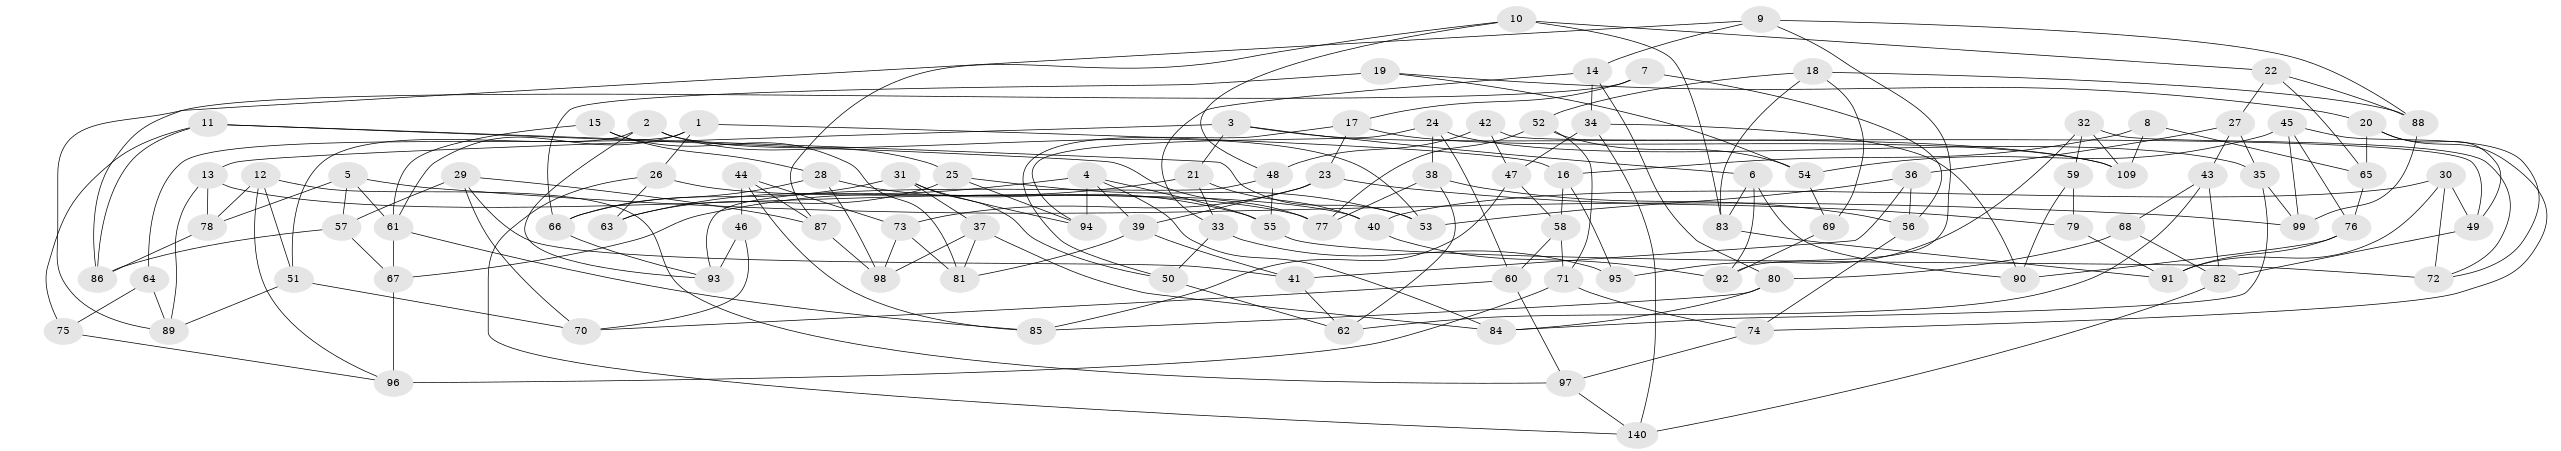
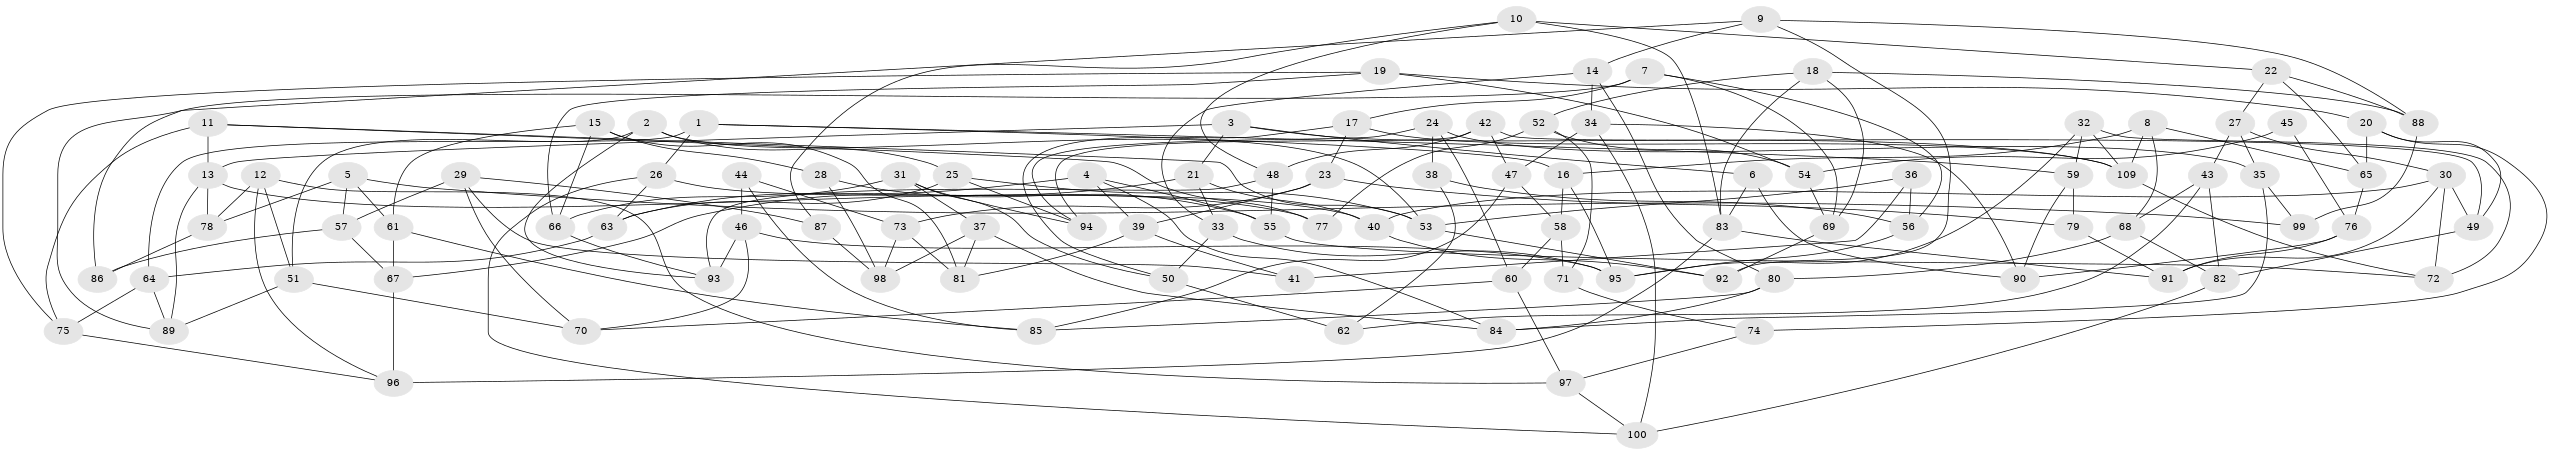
none -> (581, 81)
none -> (1780, 115)
(2499, 149) -> (2275, 241)
(449, 155) -> (1387, 142)
(2010, 162) -> (2339, 153)
(2293, 175) -> none
(119, 179) -> (208, 149)
none -> (2156, 179)
(686, 197) -> (575, 177)
(782, 201) -> none
(1087, 201) -> (1234, 142)
(1377, 201) -> none
(1752, 226) -> (1568, 252)
none -> (1160, 247)
none -> (403, 262)
(1825, 284) -> (1797, 256)
(1320, 305) -> none
(986, 372) -> (1144, 368)
(1637, 435) -> (1637, 435)
